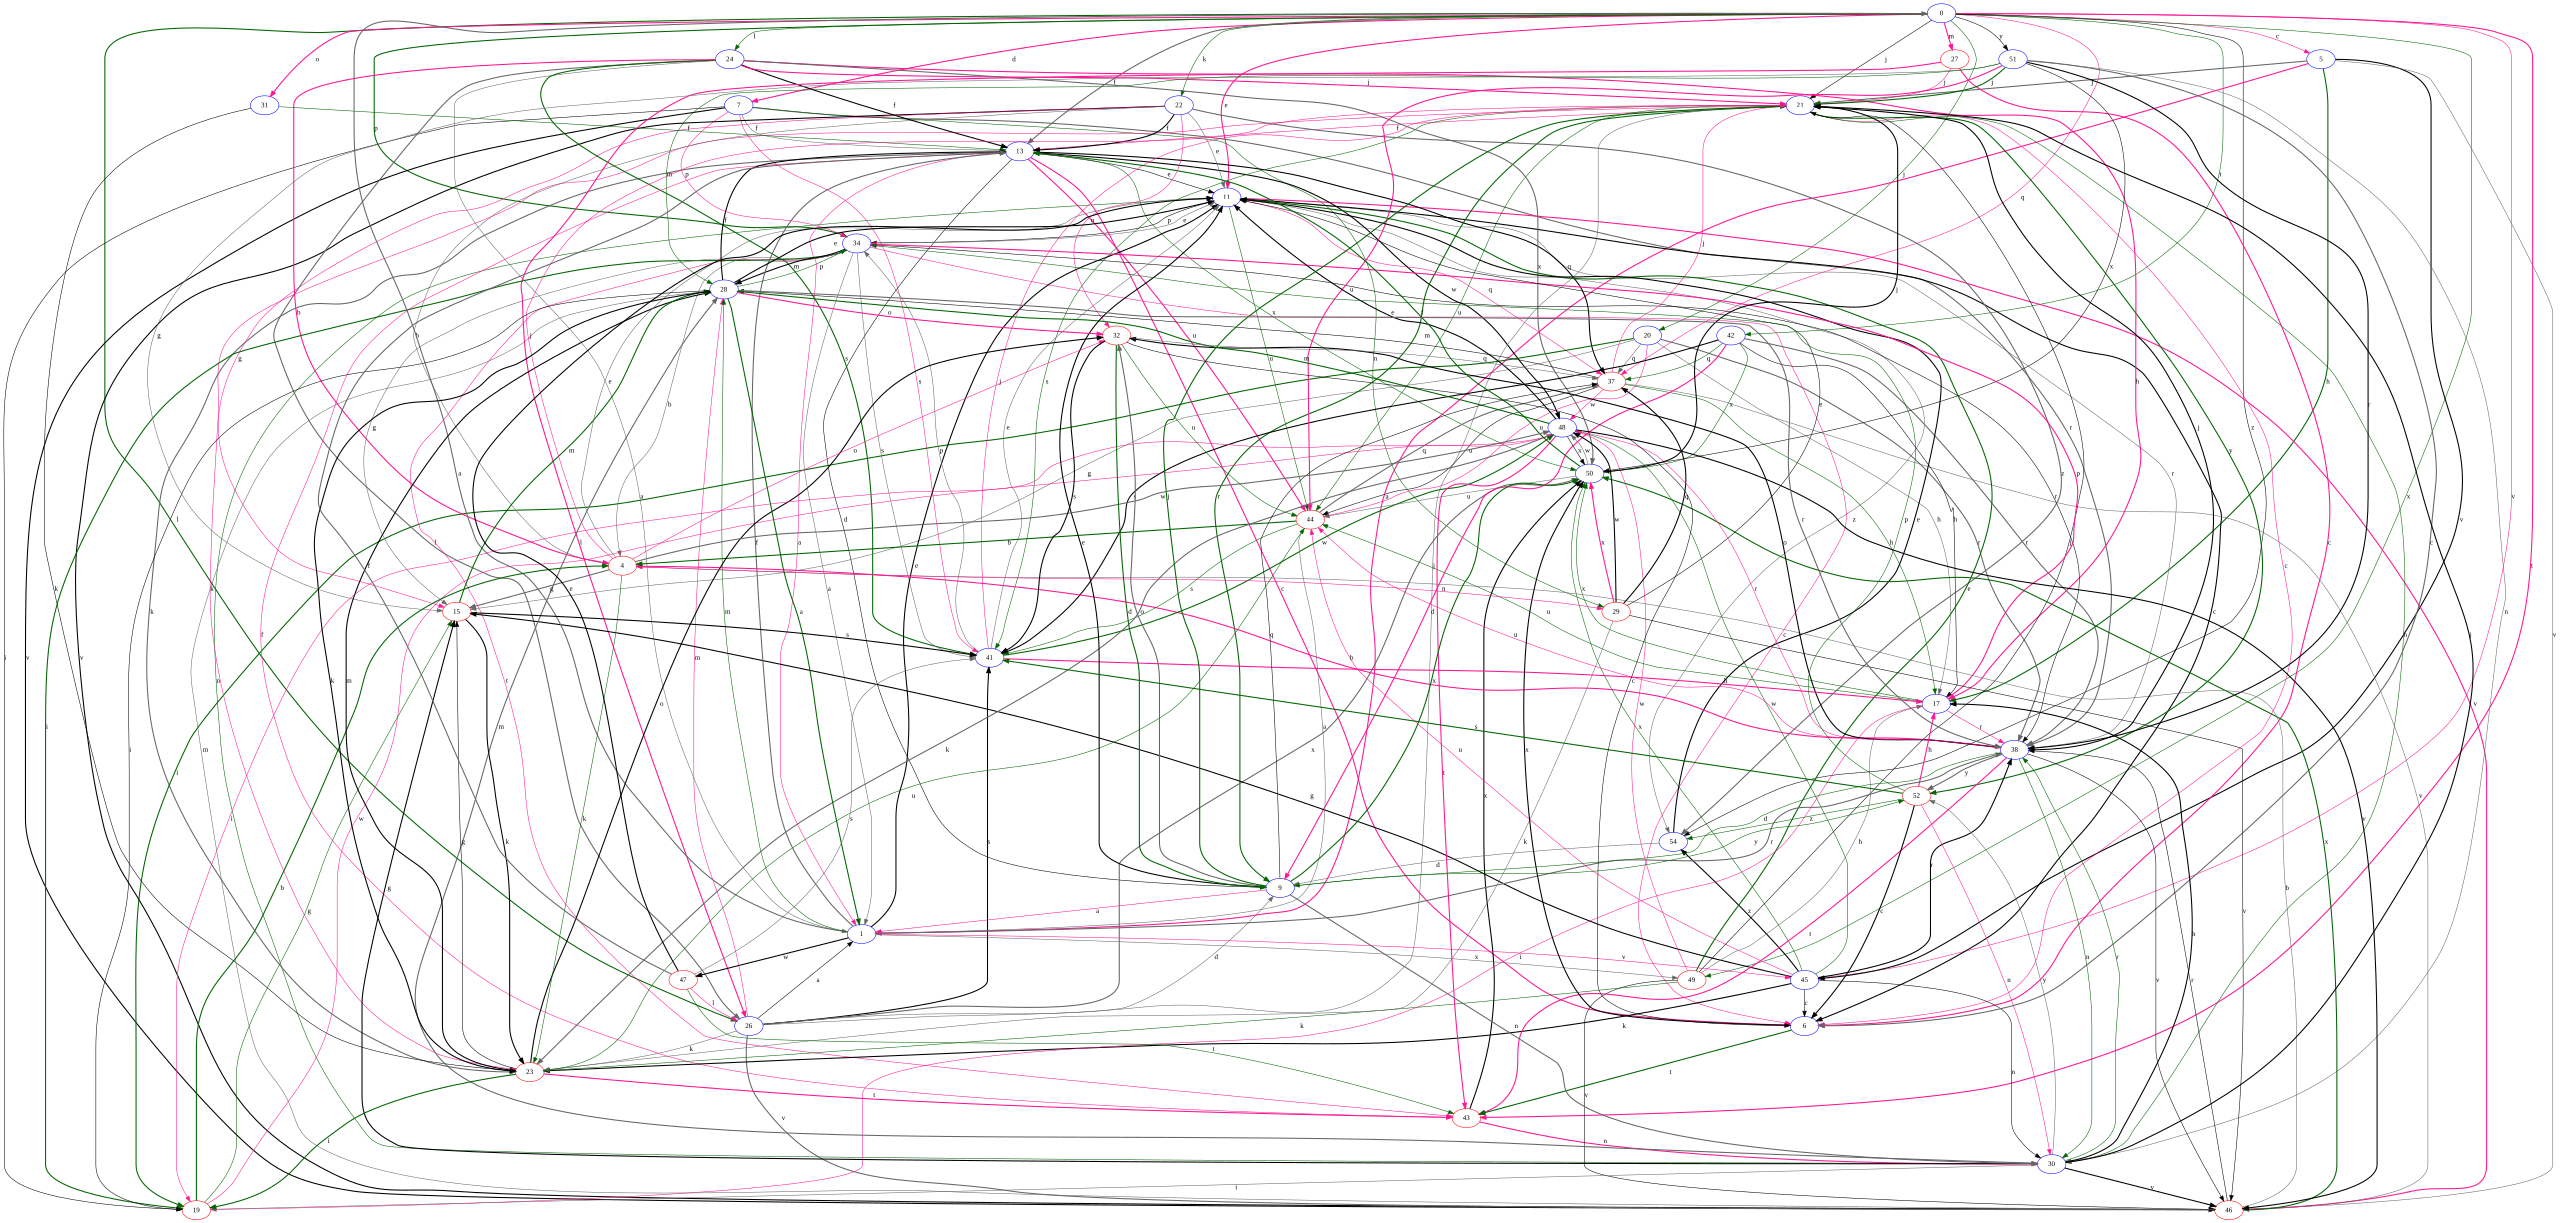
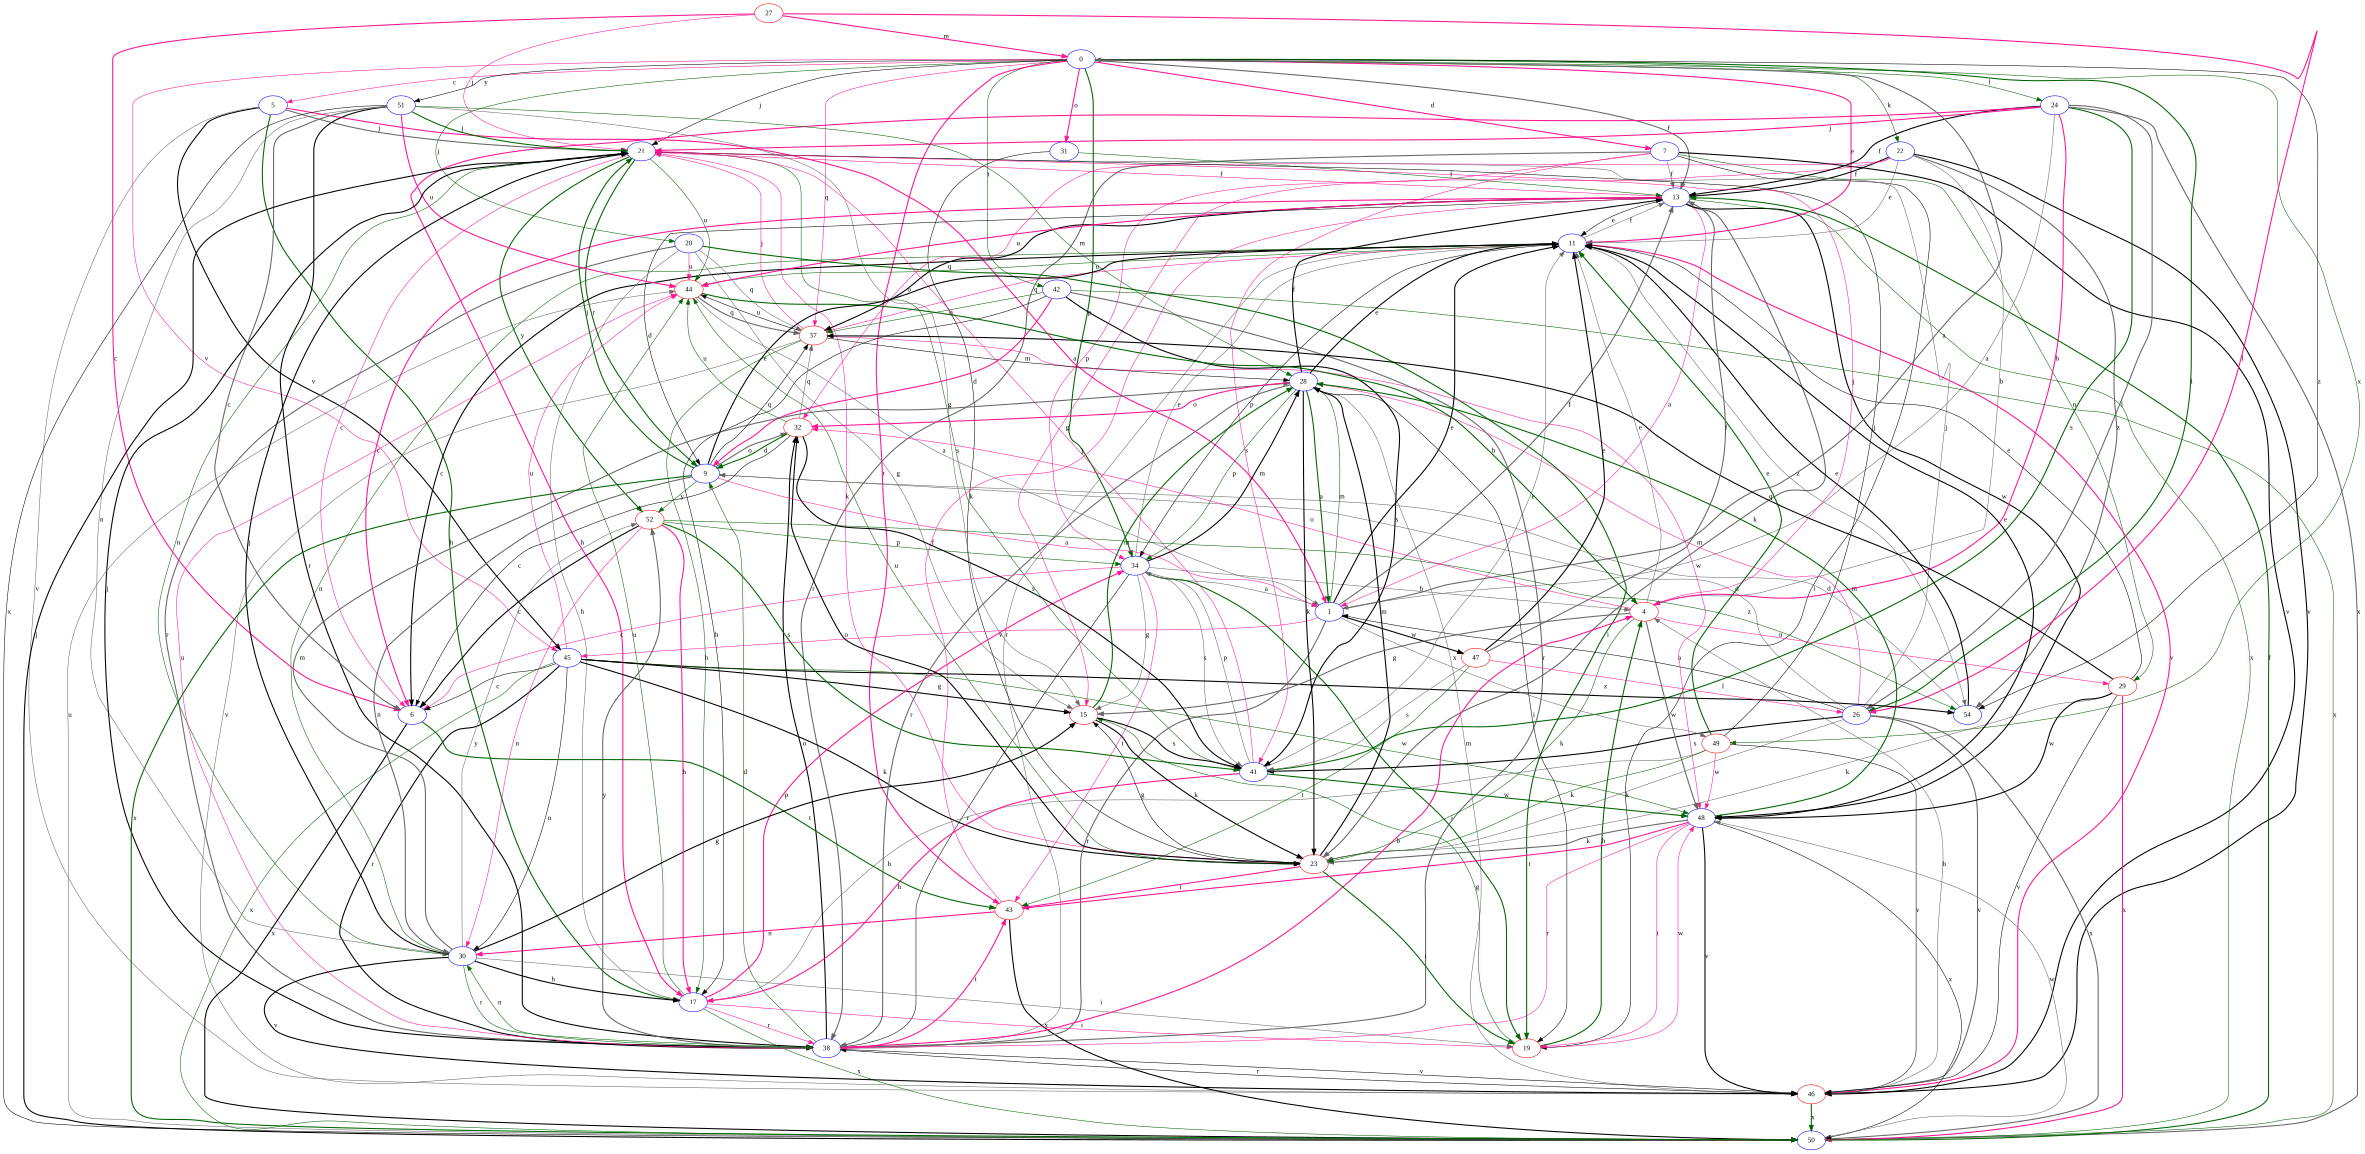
(1947, 34) -> (922, 36)
none -> (1622, 221)
(1160, 605) -> none
